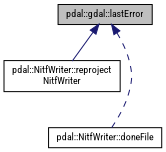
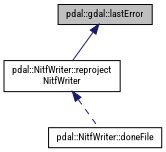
(131, 81) -> (89, 114)
